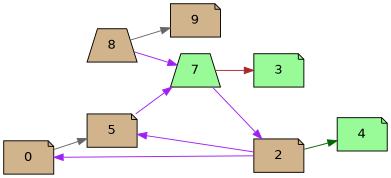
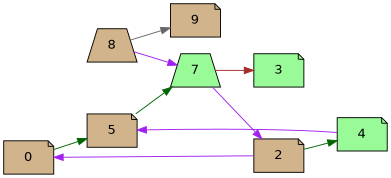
(150, 103) -> (150, 103)
(200, 144) -> (242, 129)
(66, 145) -> (66, 145)
